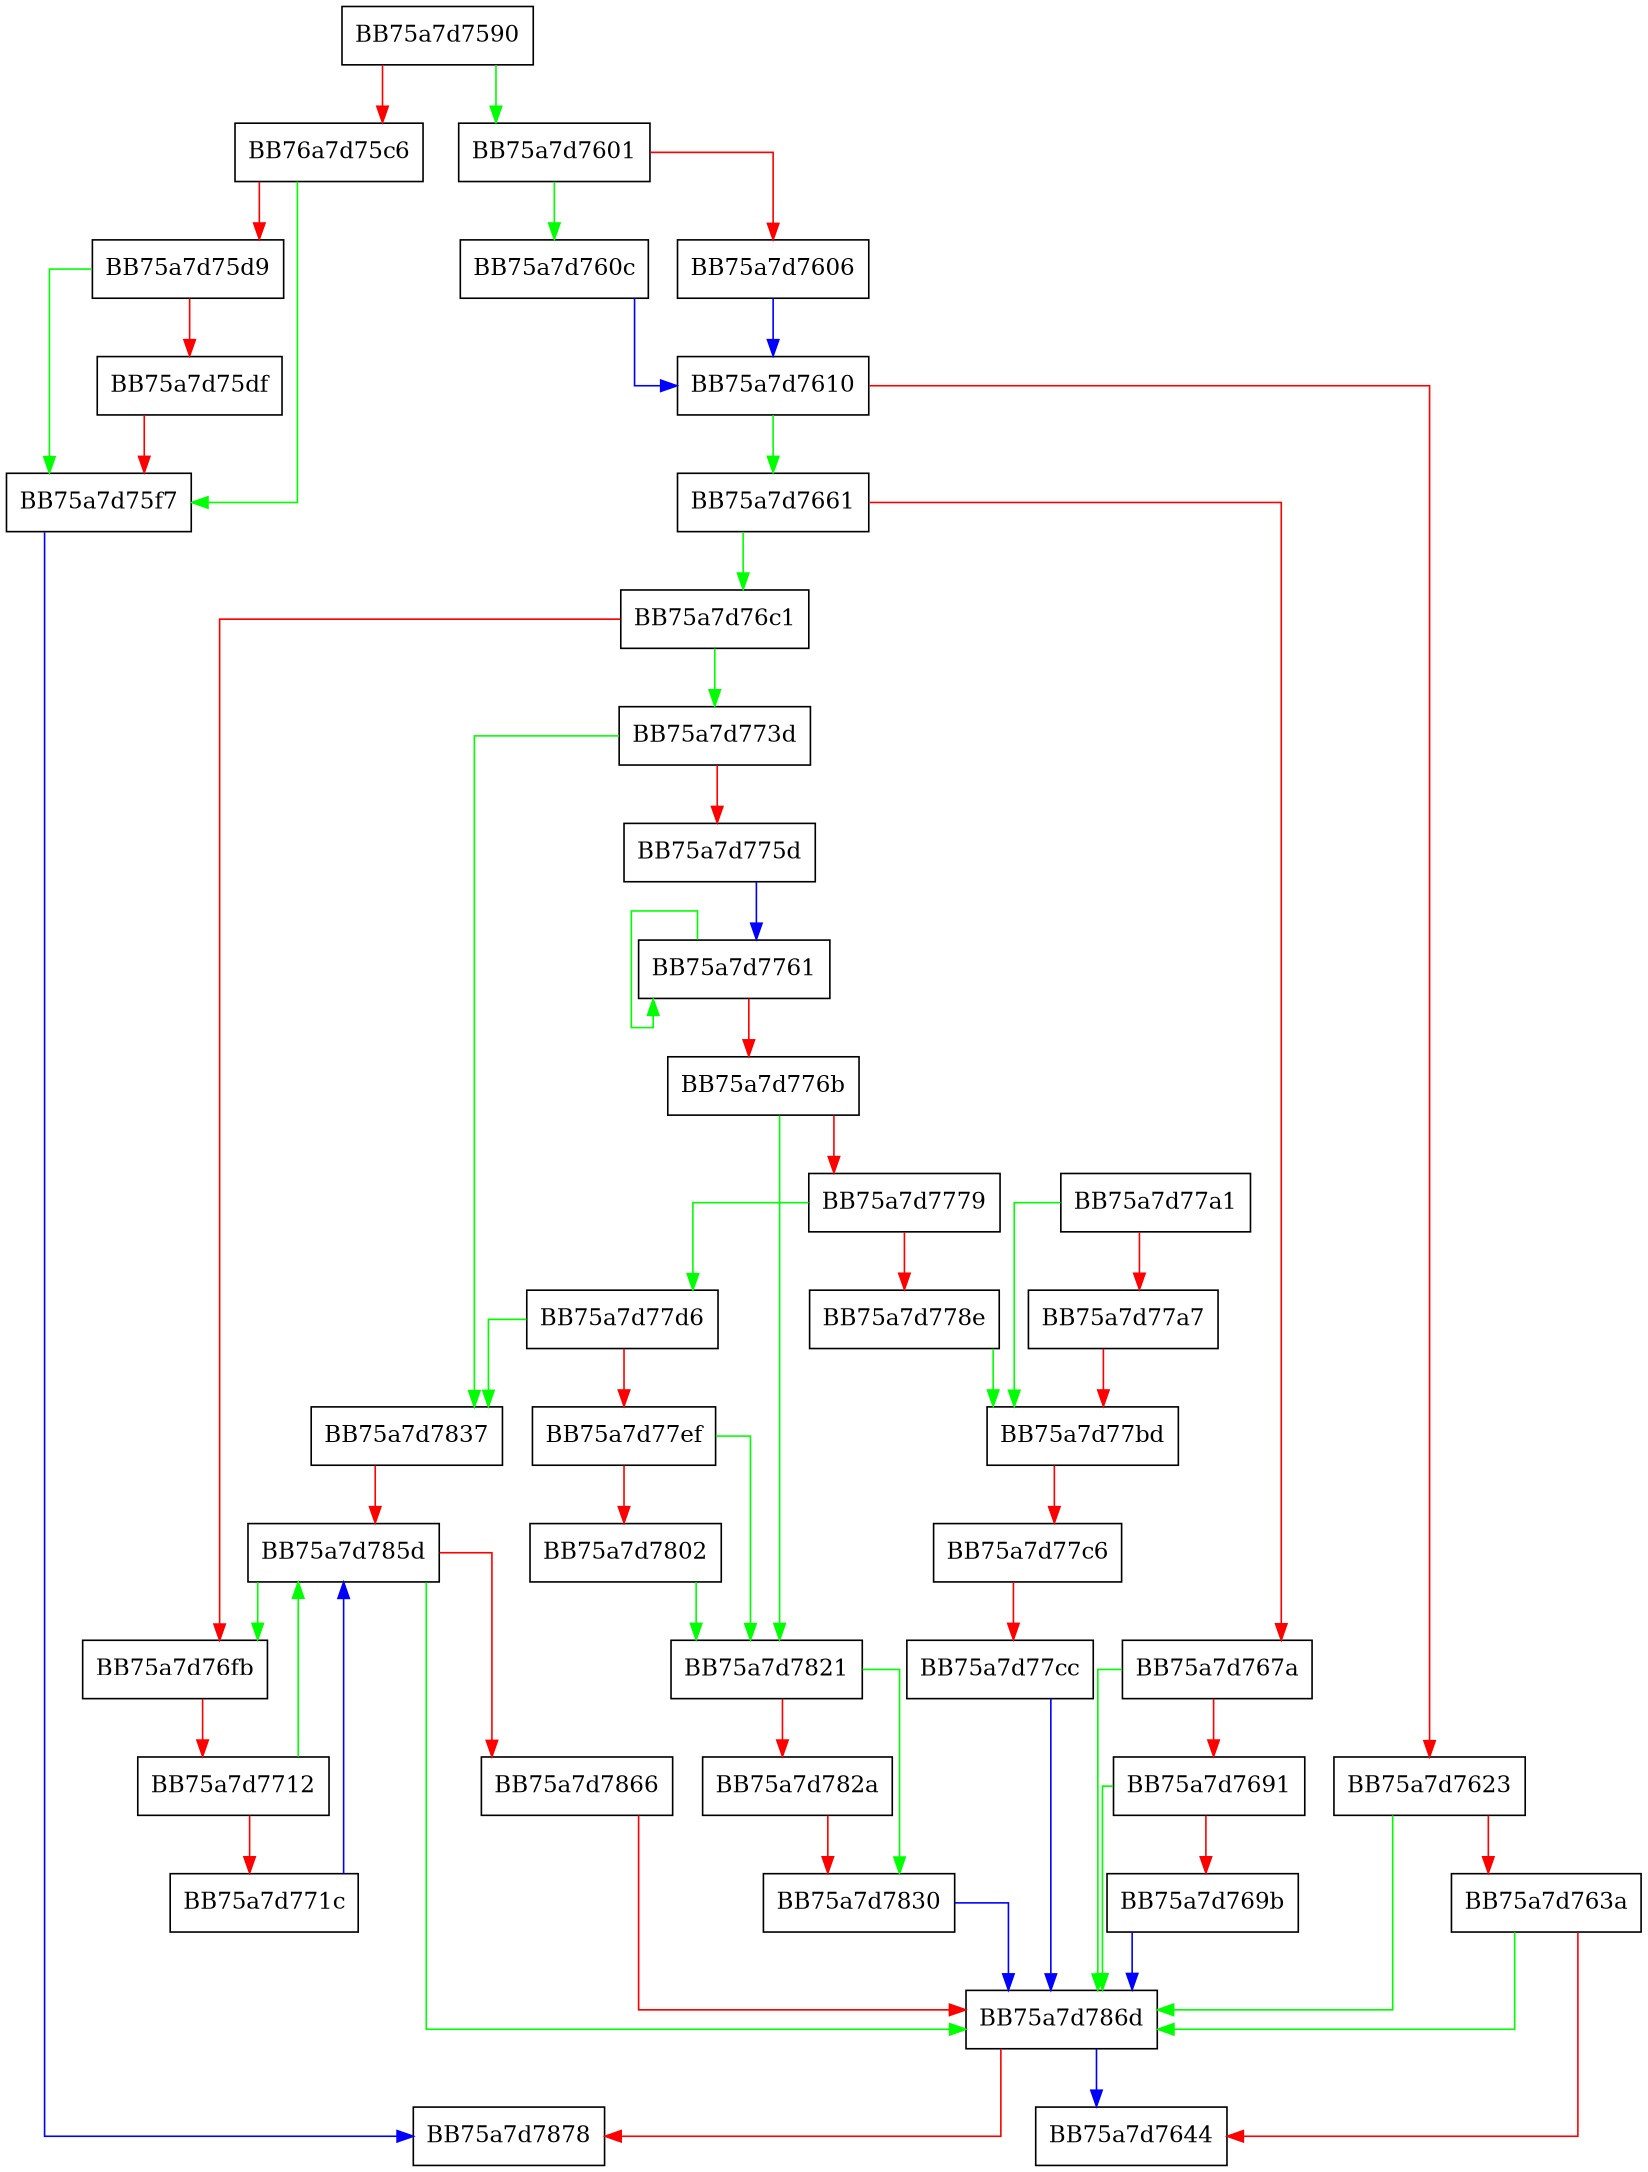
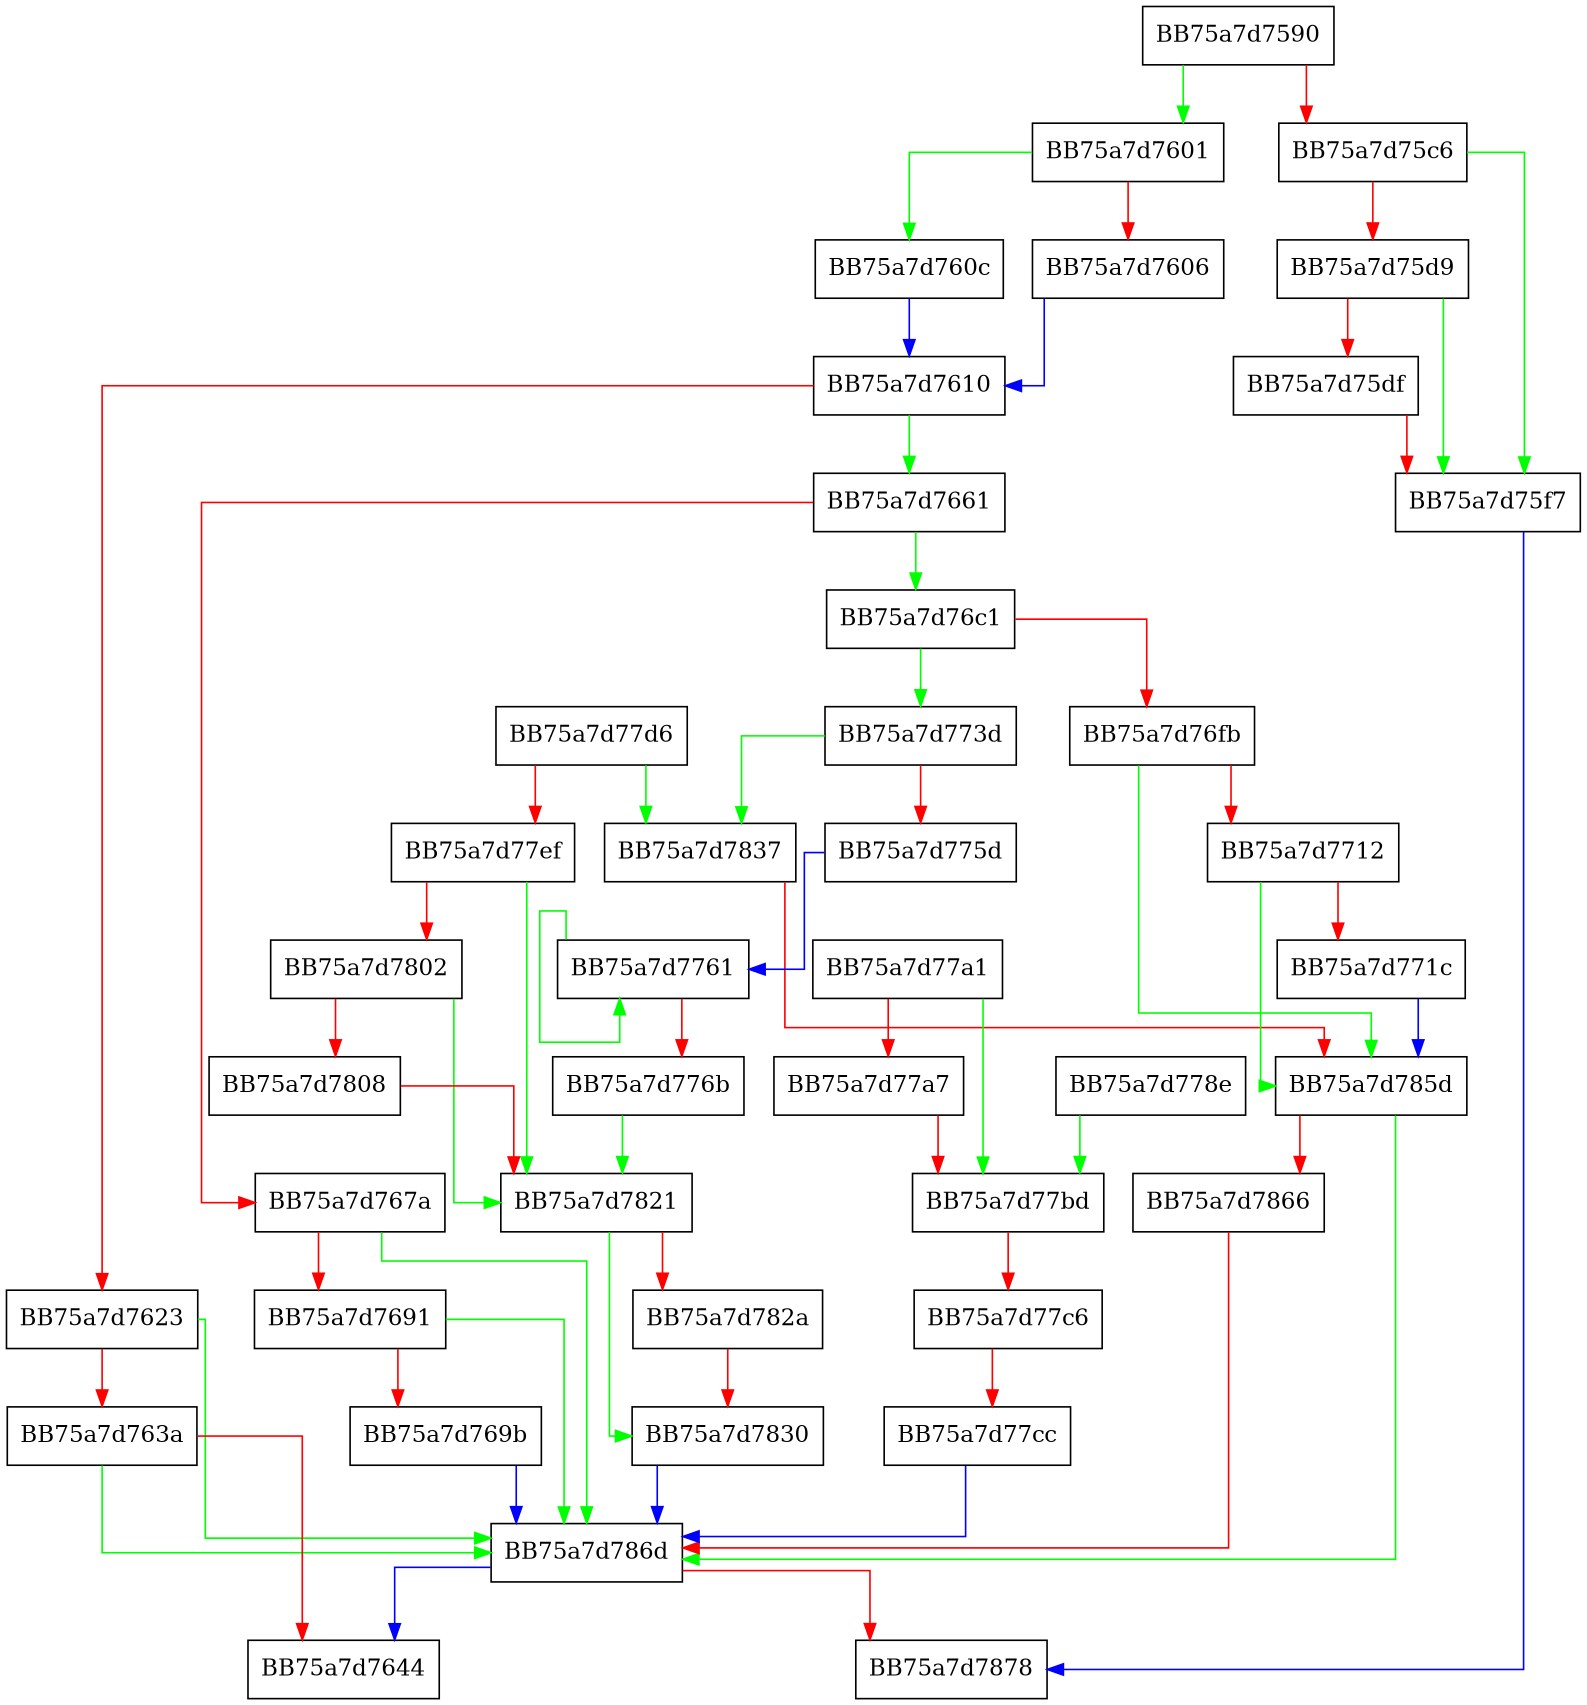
(329, 152) -> (1373, 152)
none -> (305, 1086)
(904, 1203) -> none
(258, 1603) -> (1145, 1013)
